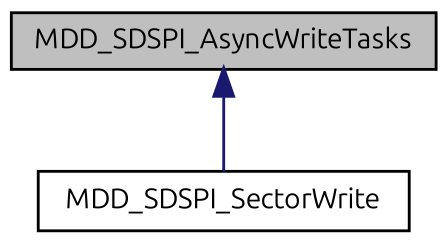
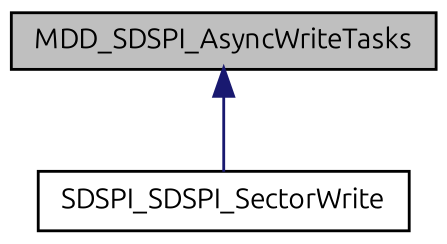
(224, 201) -> (224, 201)
